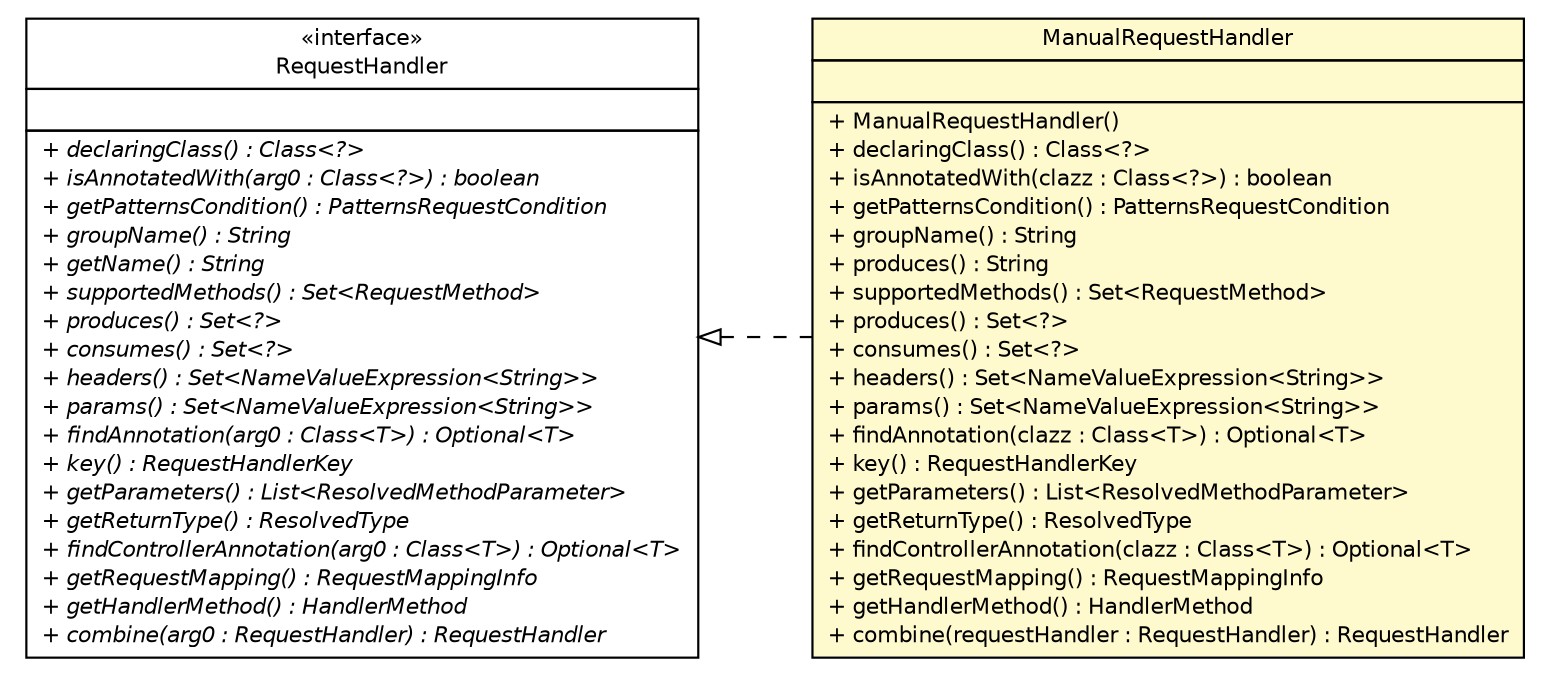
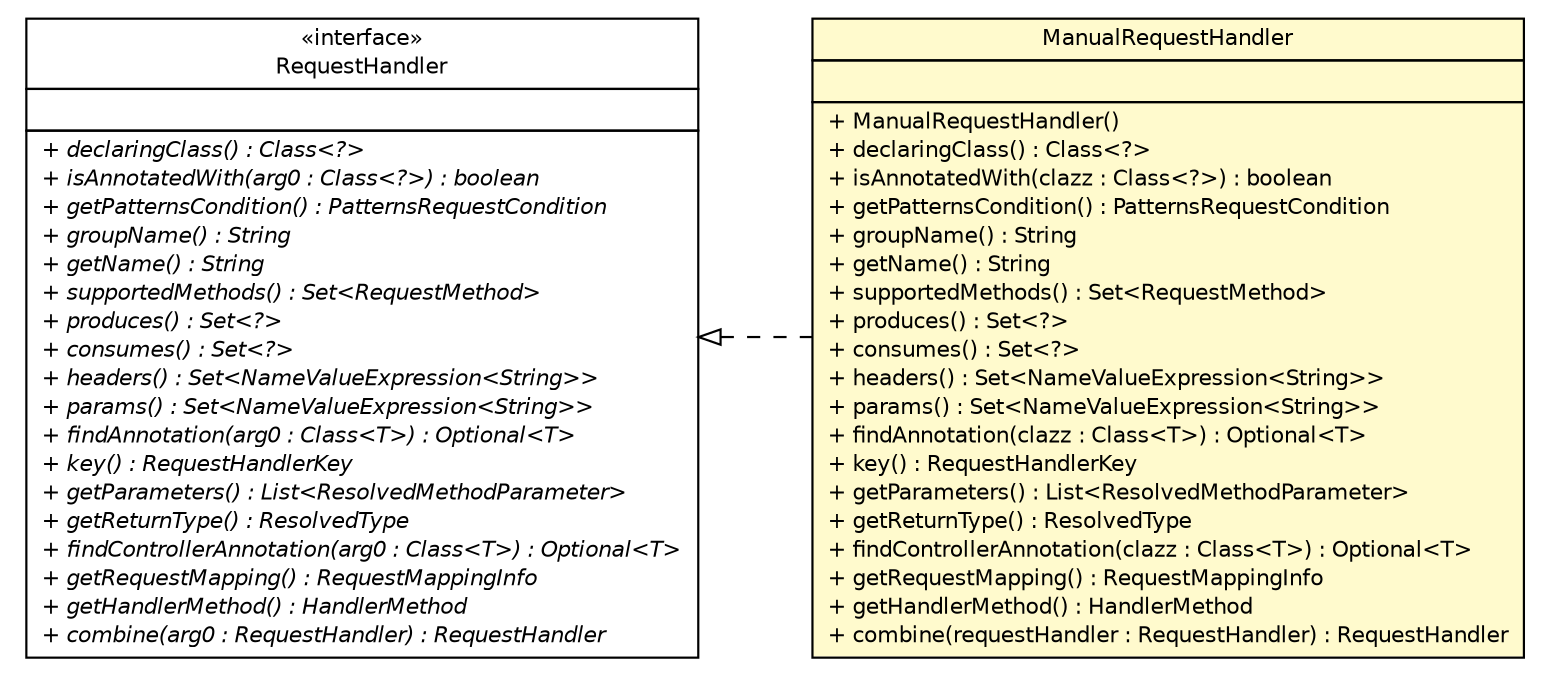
(939, 265) -> (940, 265)
